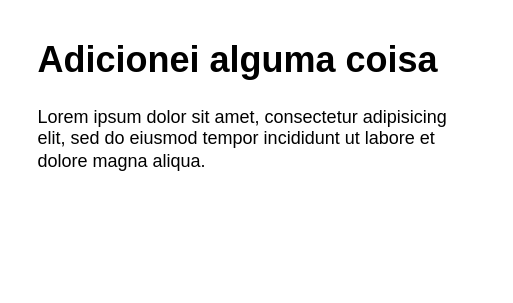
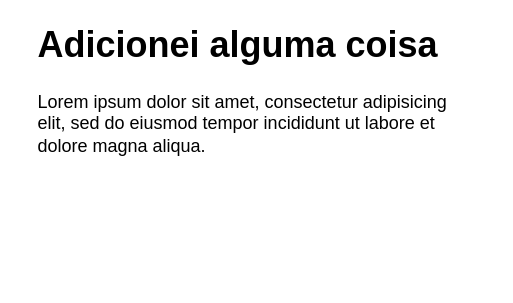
(256, 151) -> (256, 136)
